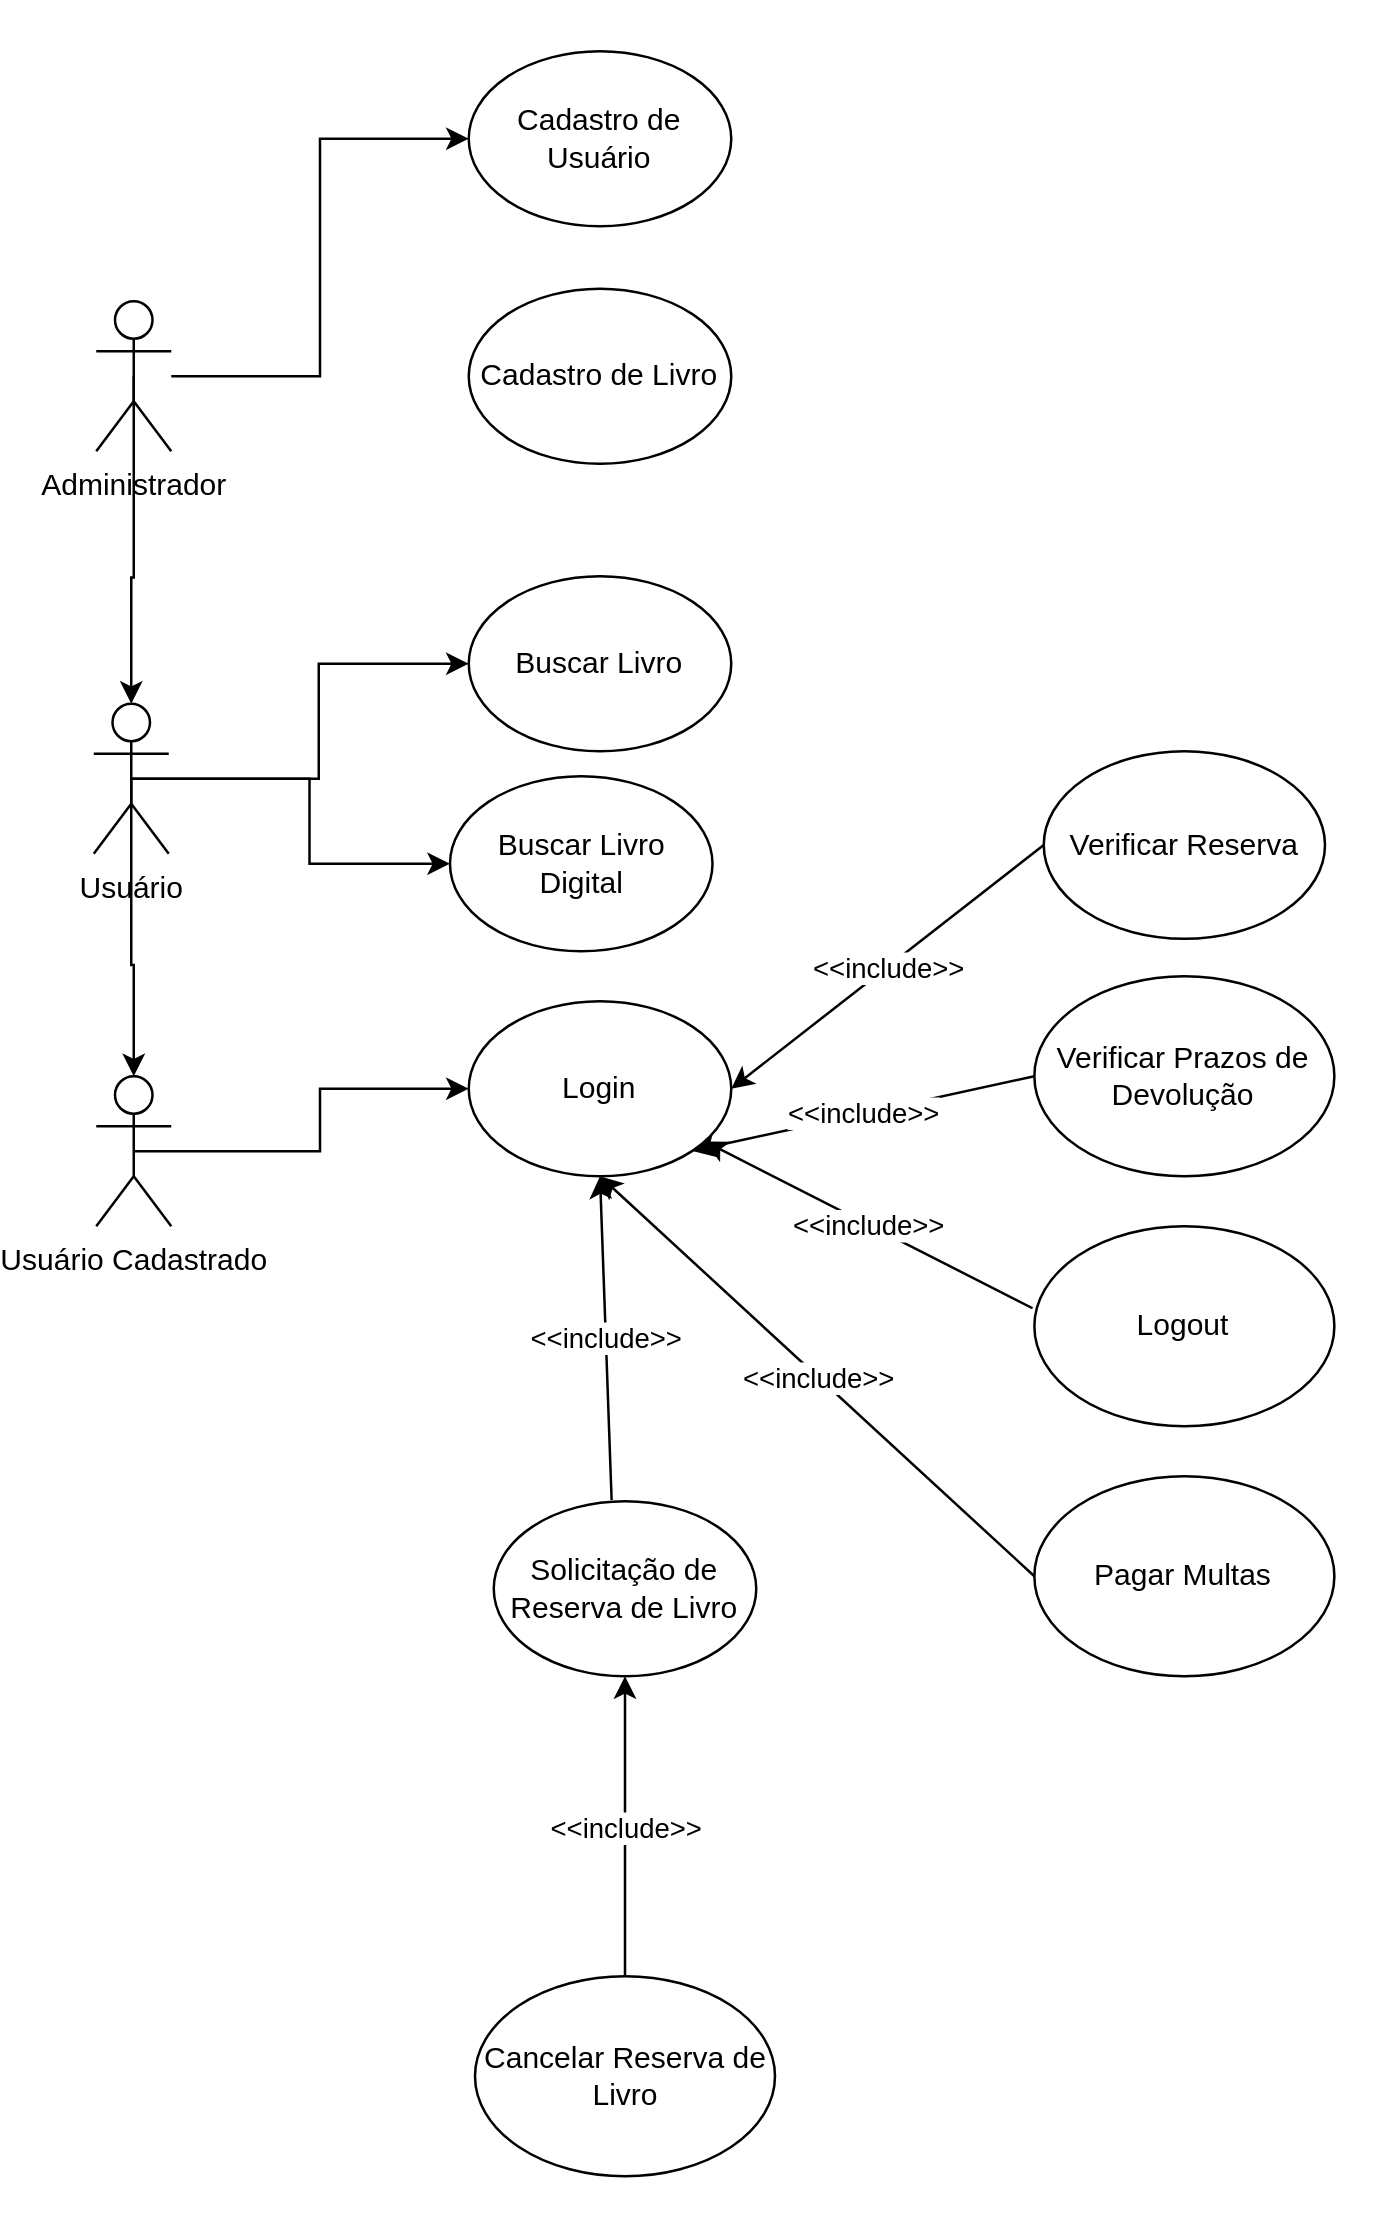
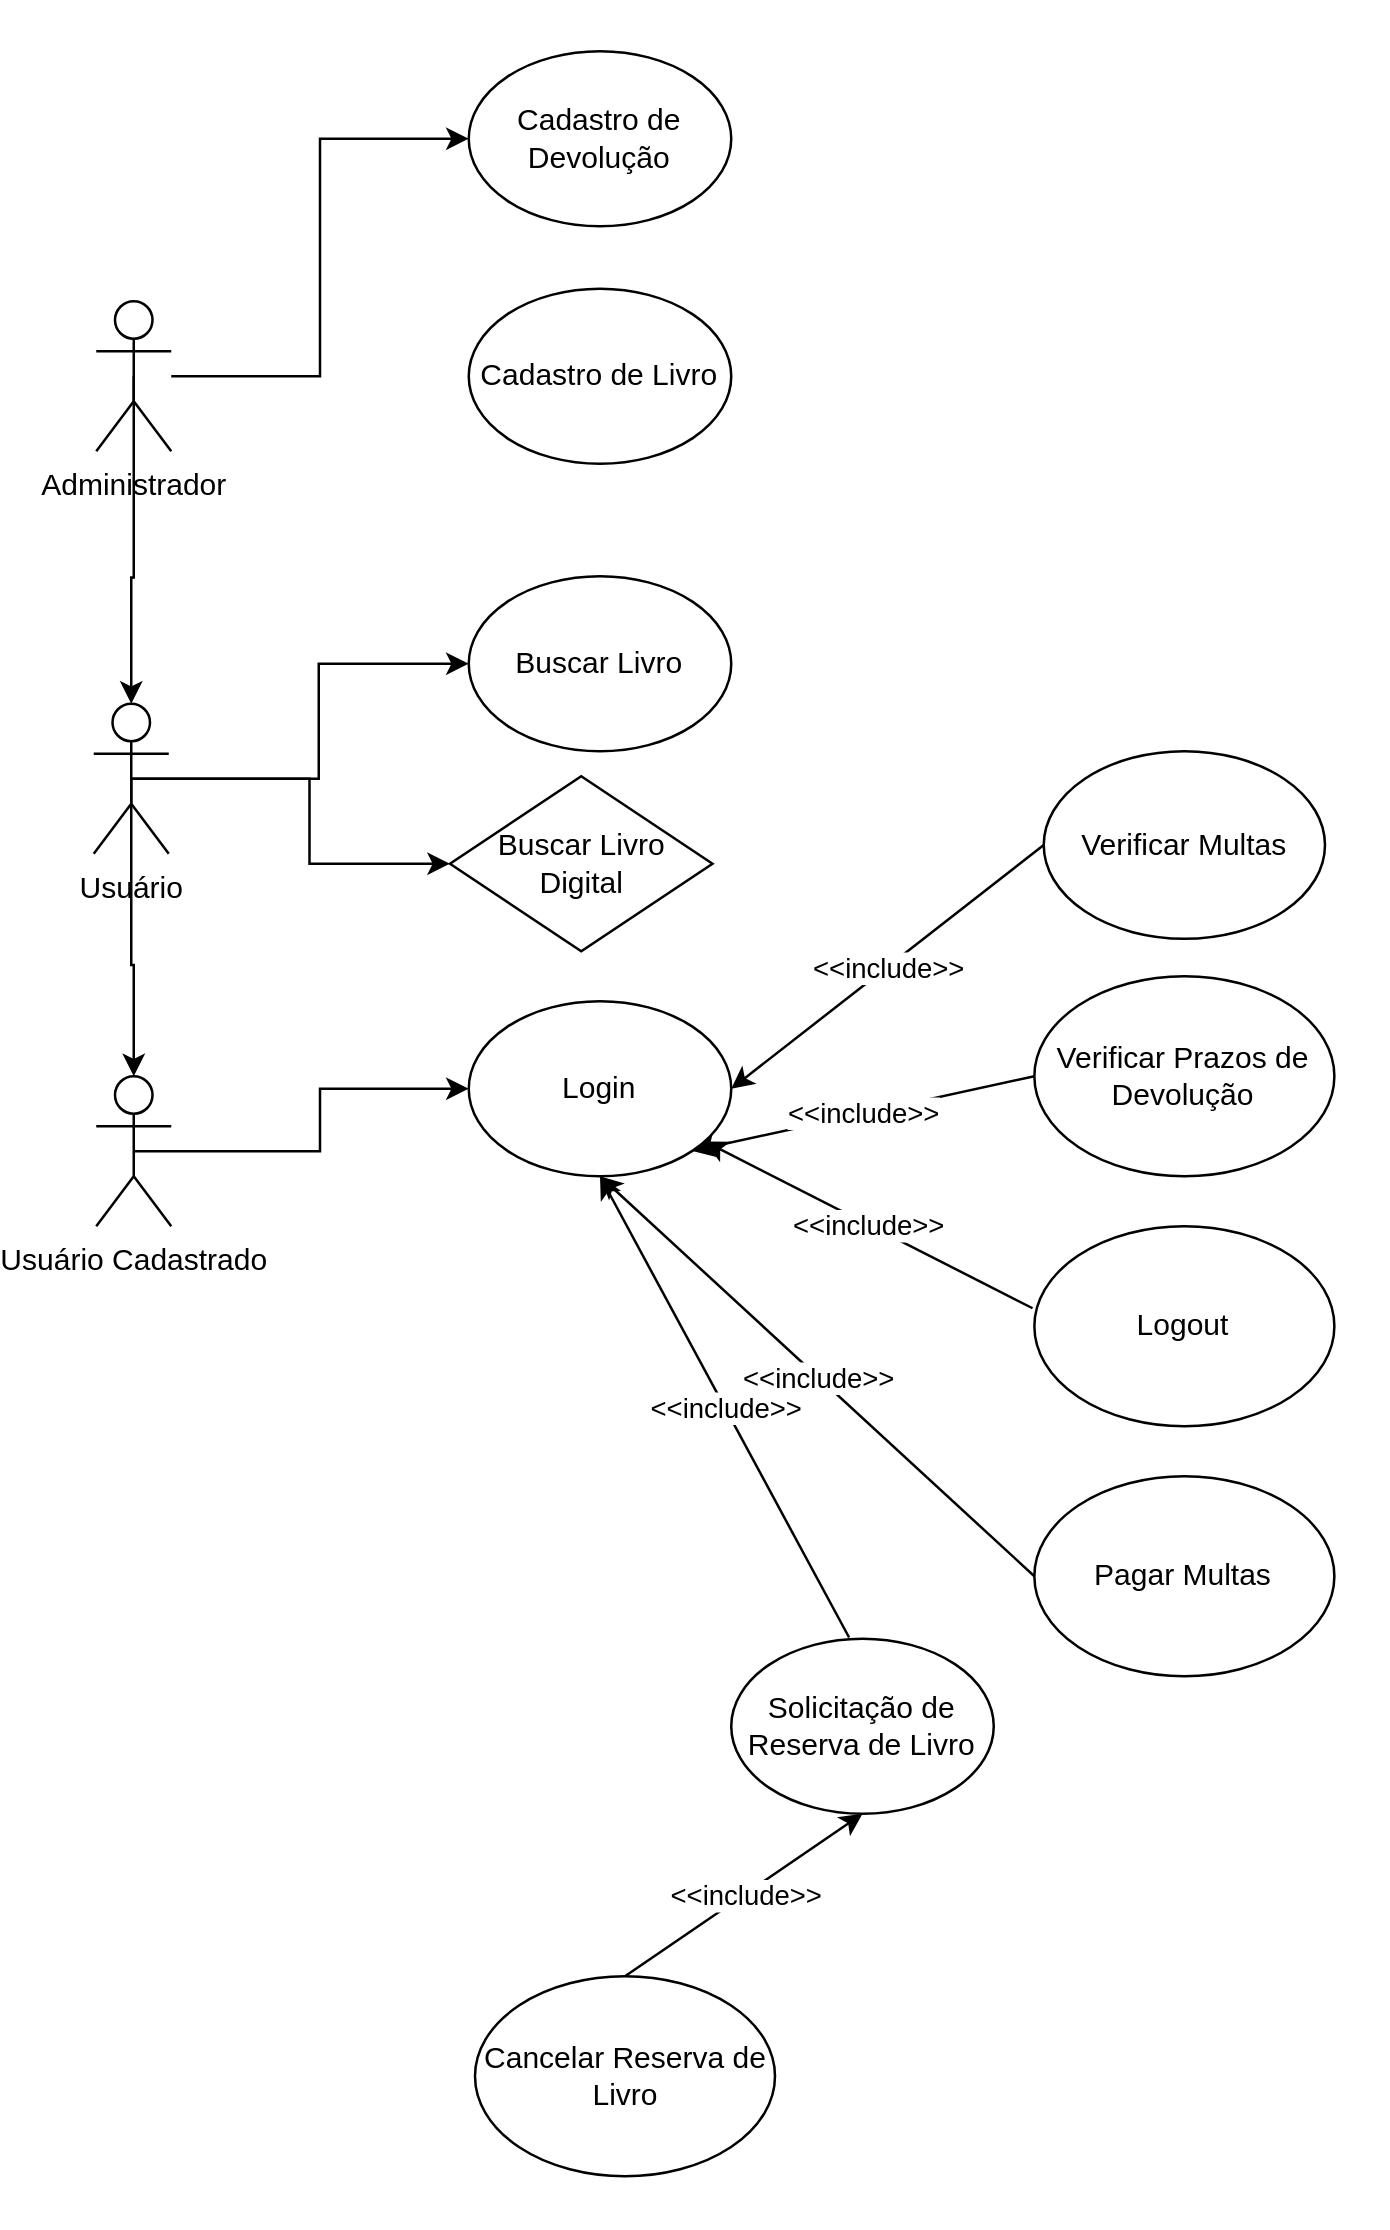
(600, 139) -> (600, 139)
(1185, 846) -> (1185, 846)
(581, 864) -> (581, 864)
(625, 1589) -> (863, 1726)
